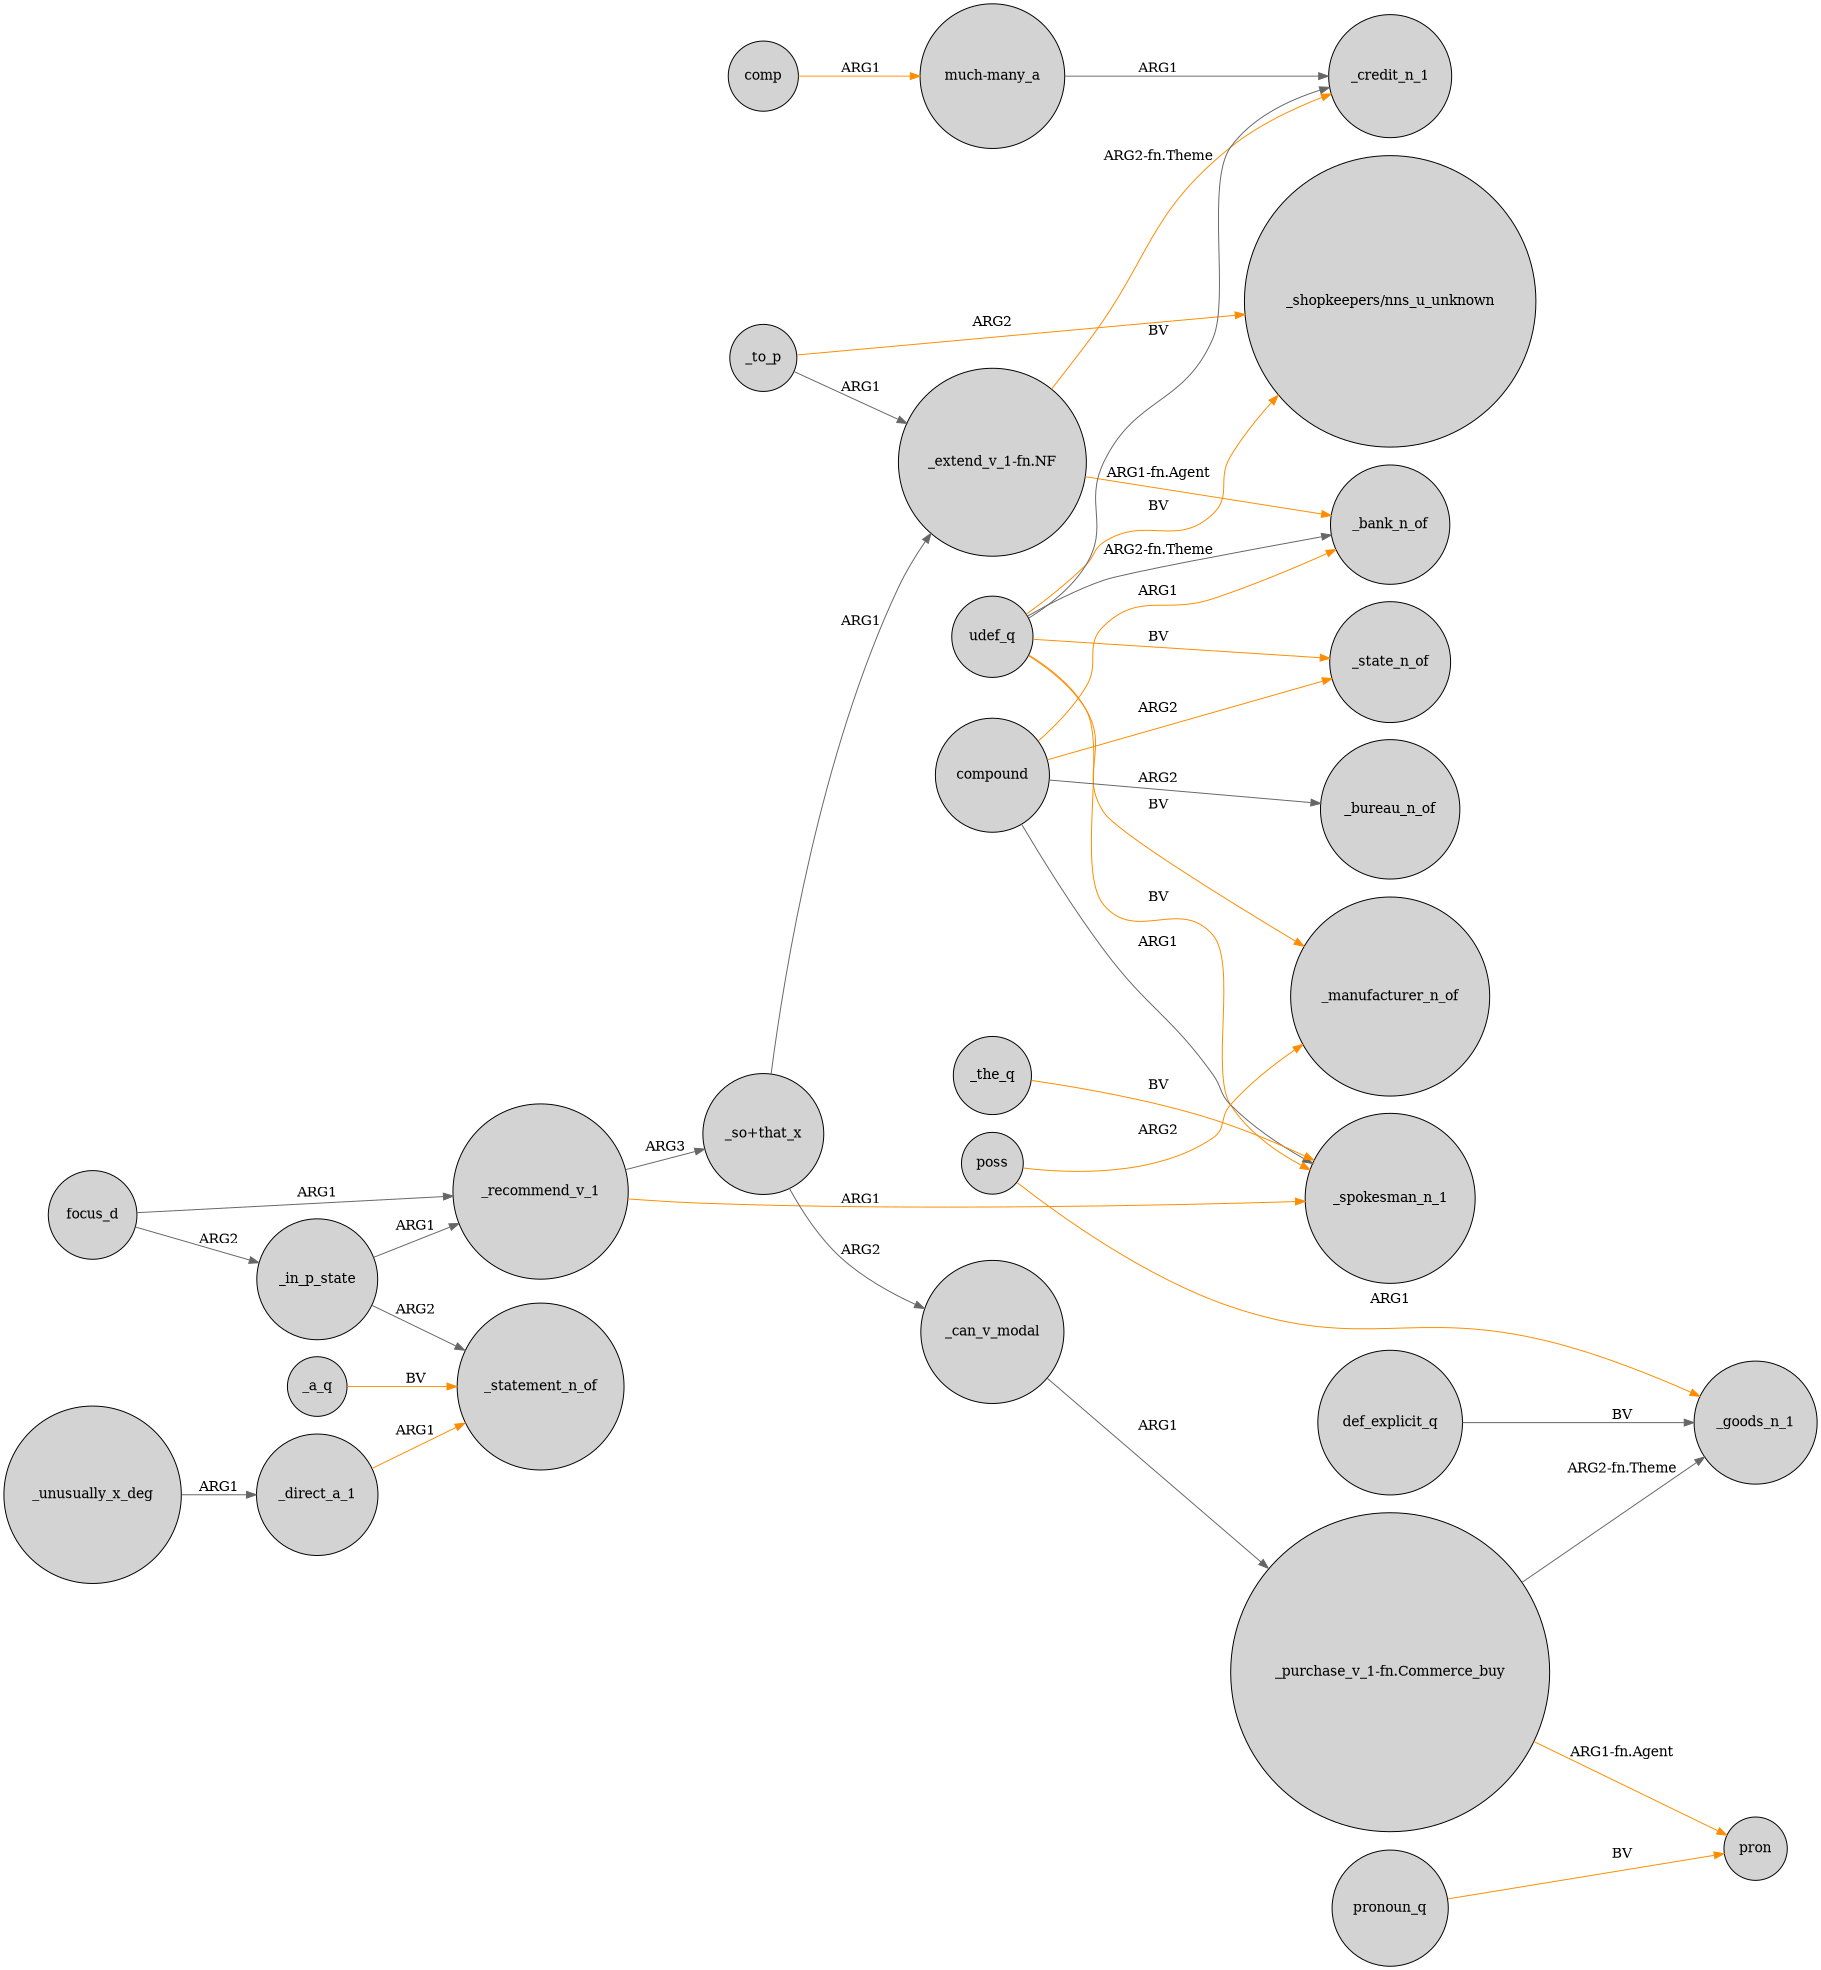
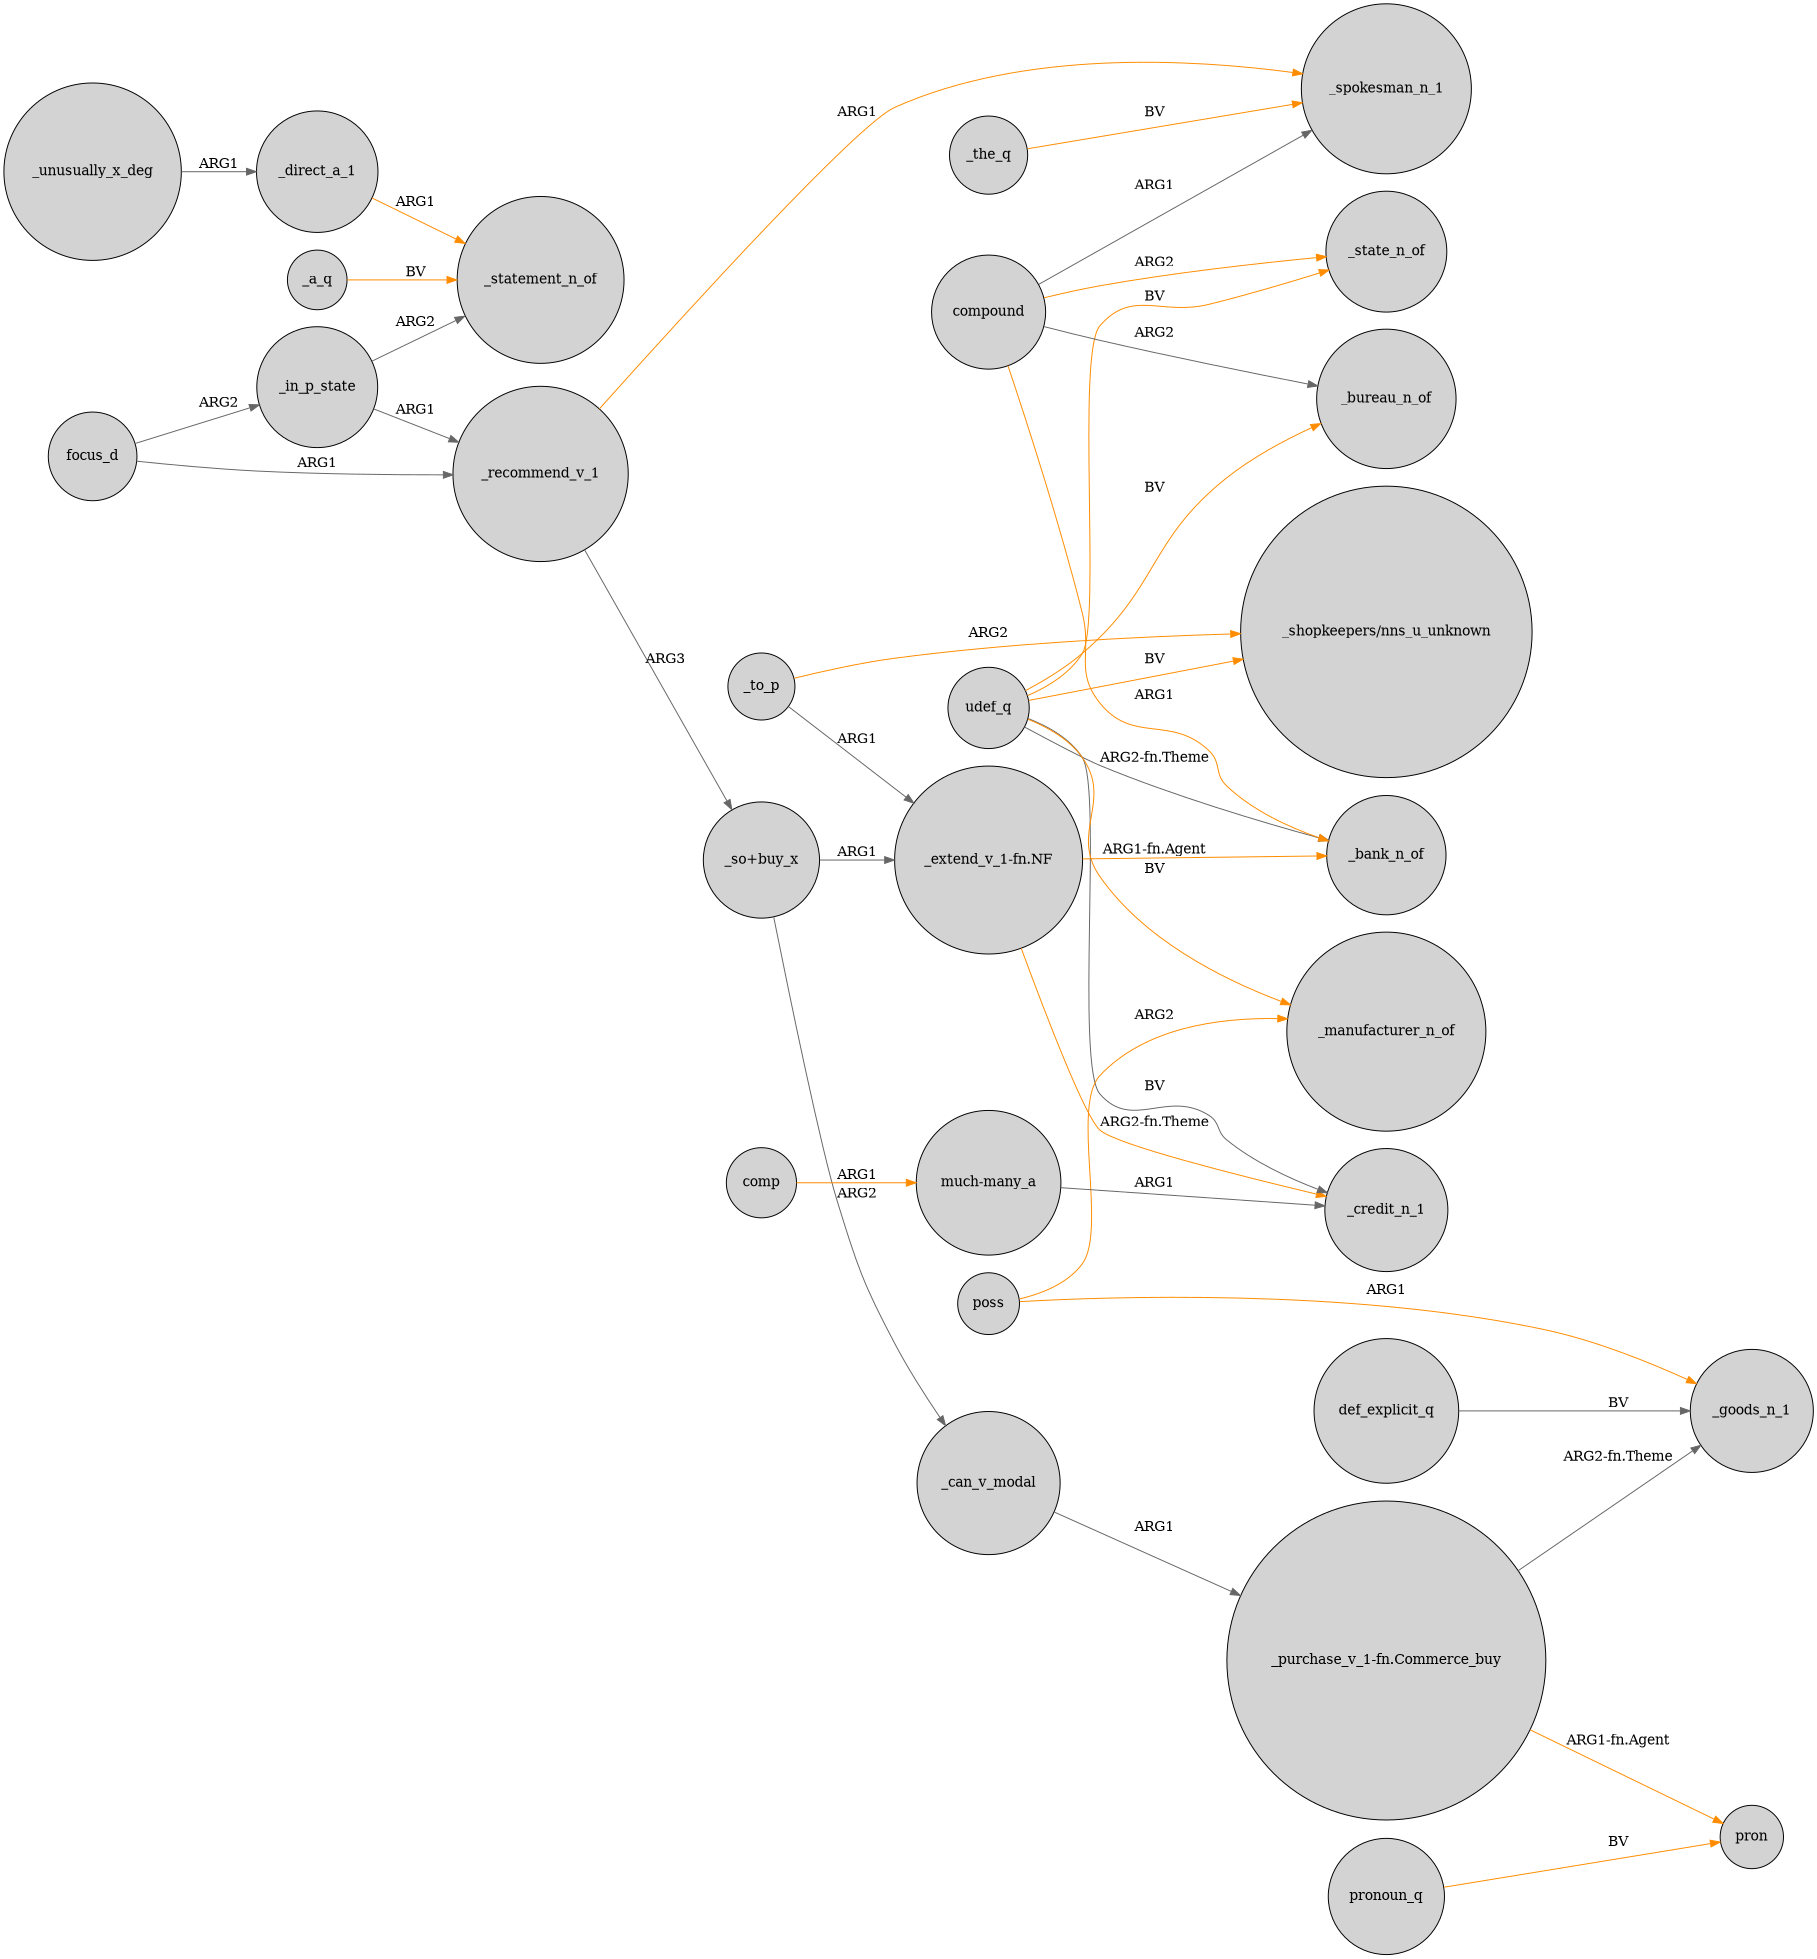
(1153, 921) -> (1162, 552)
(763, 1134) -> (761, 860)
